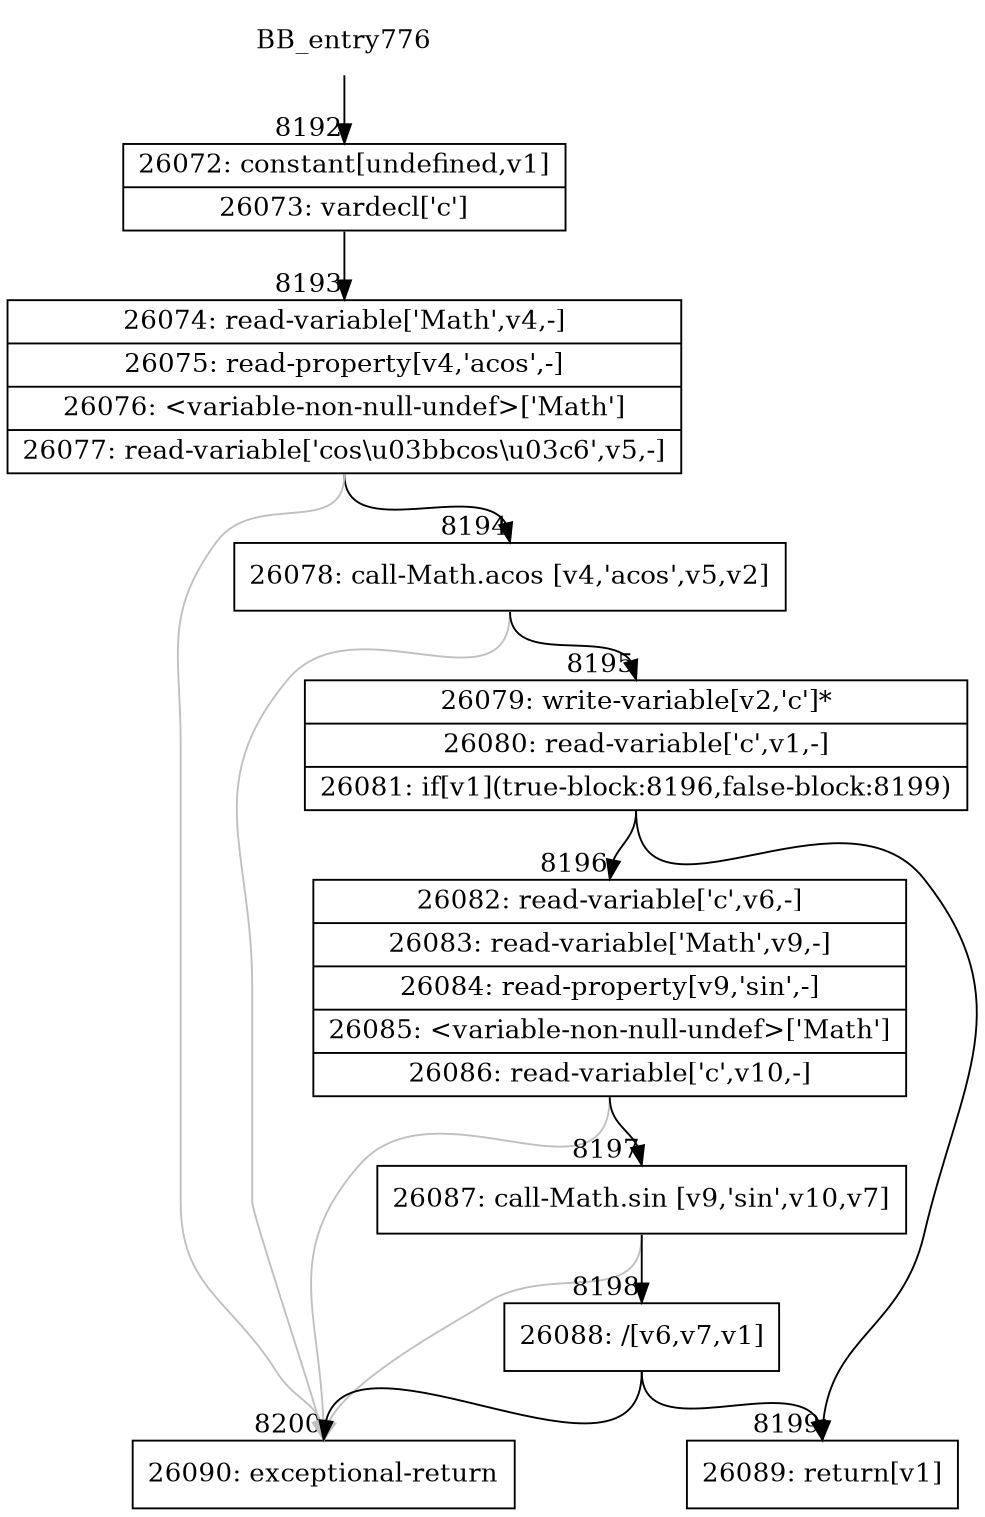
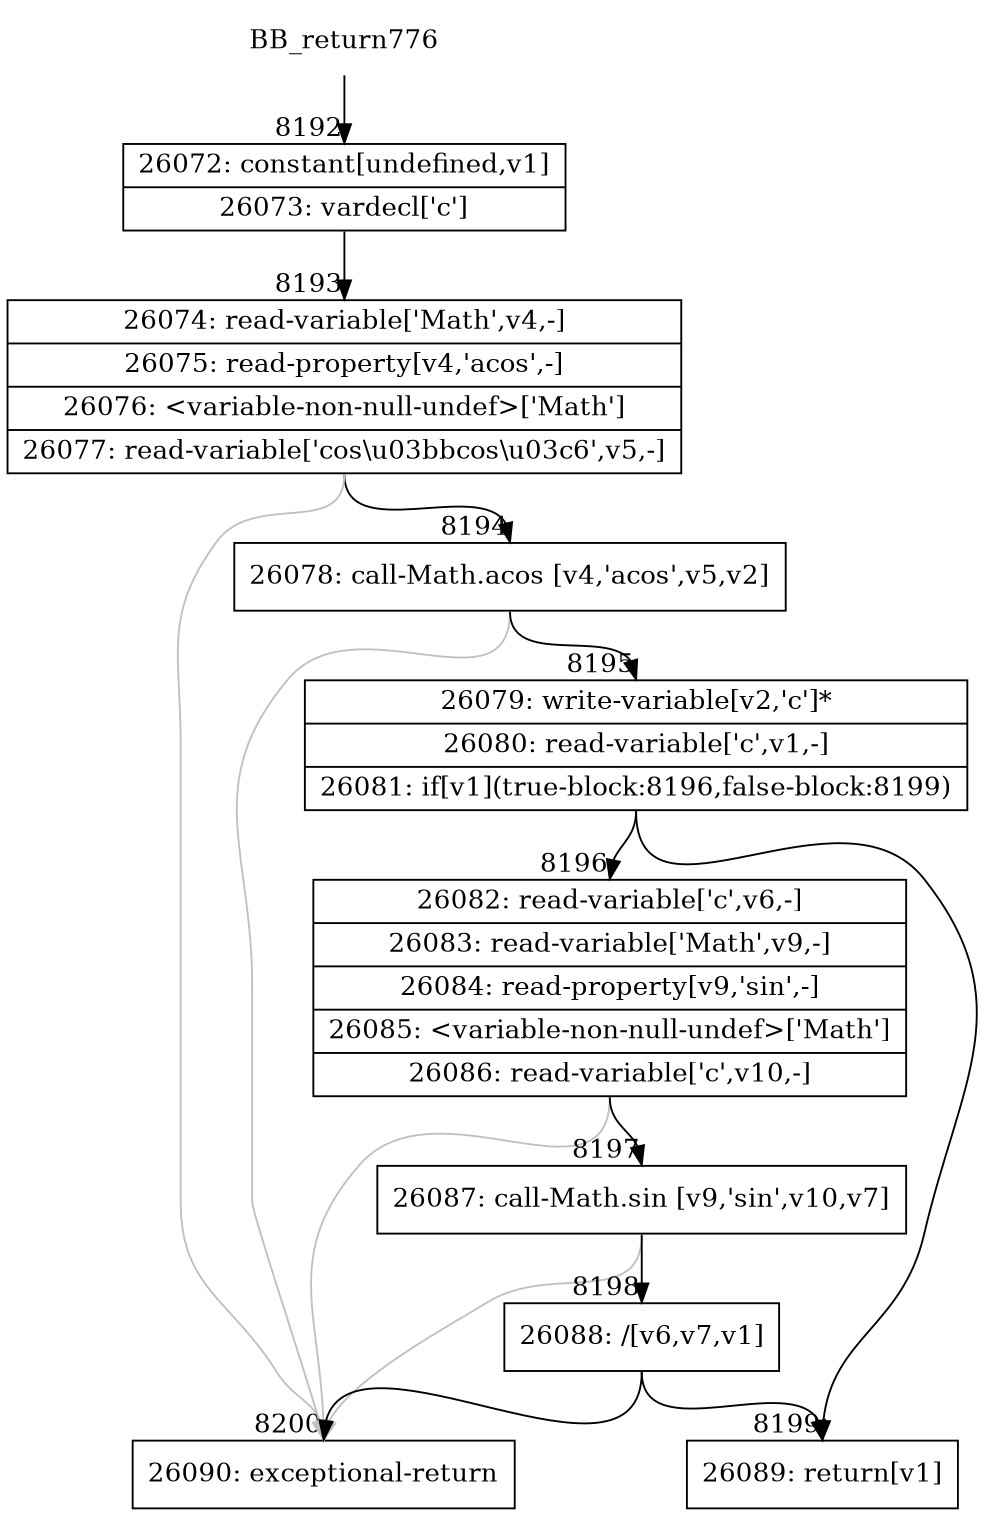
(344, 41) -> (344, 41)
